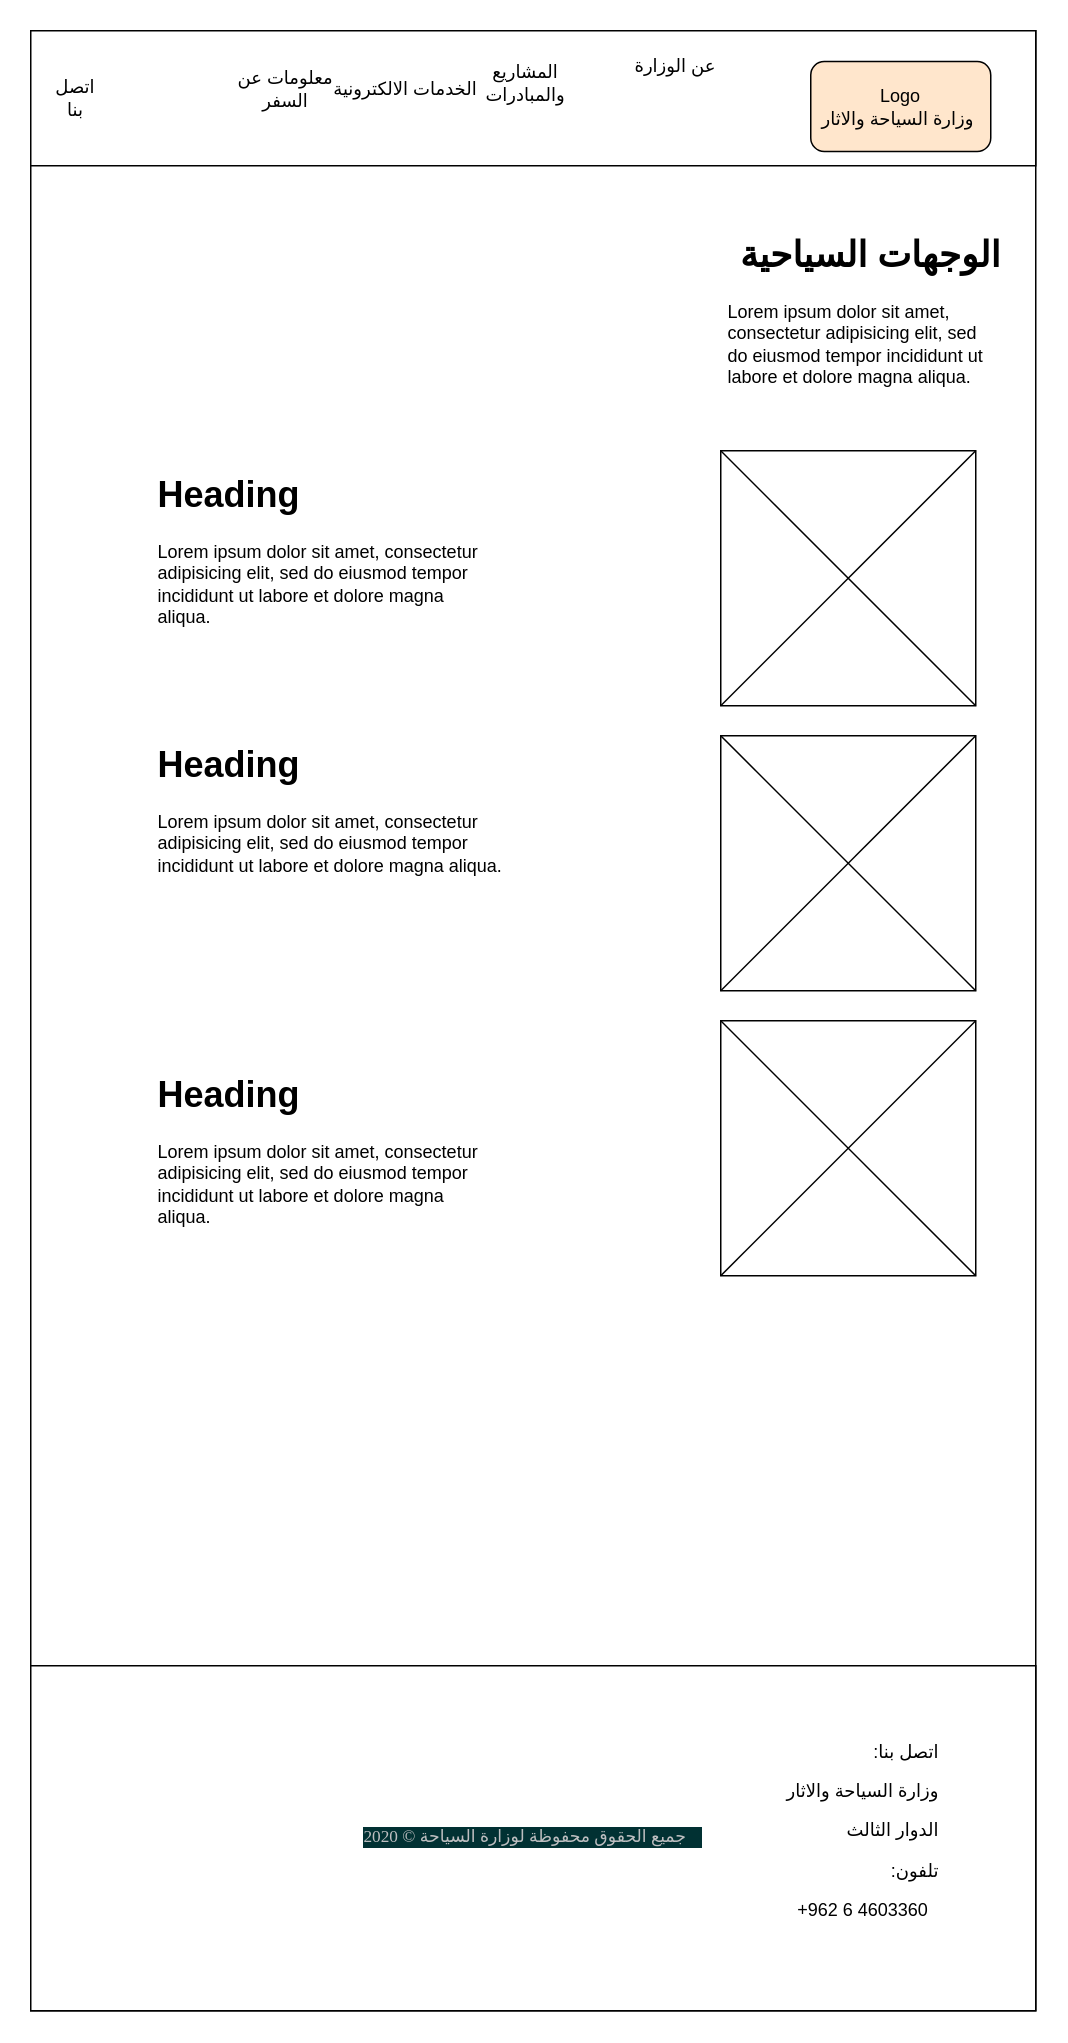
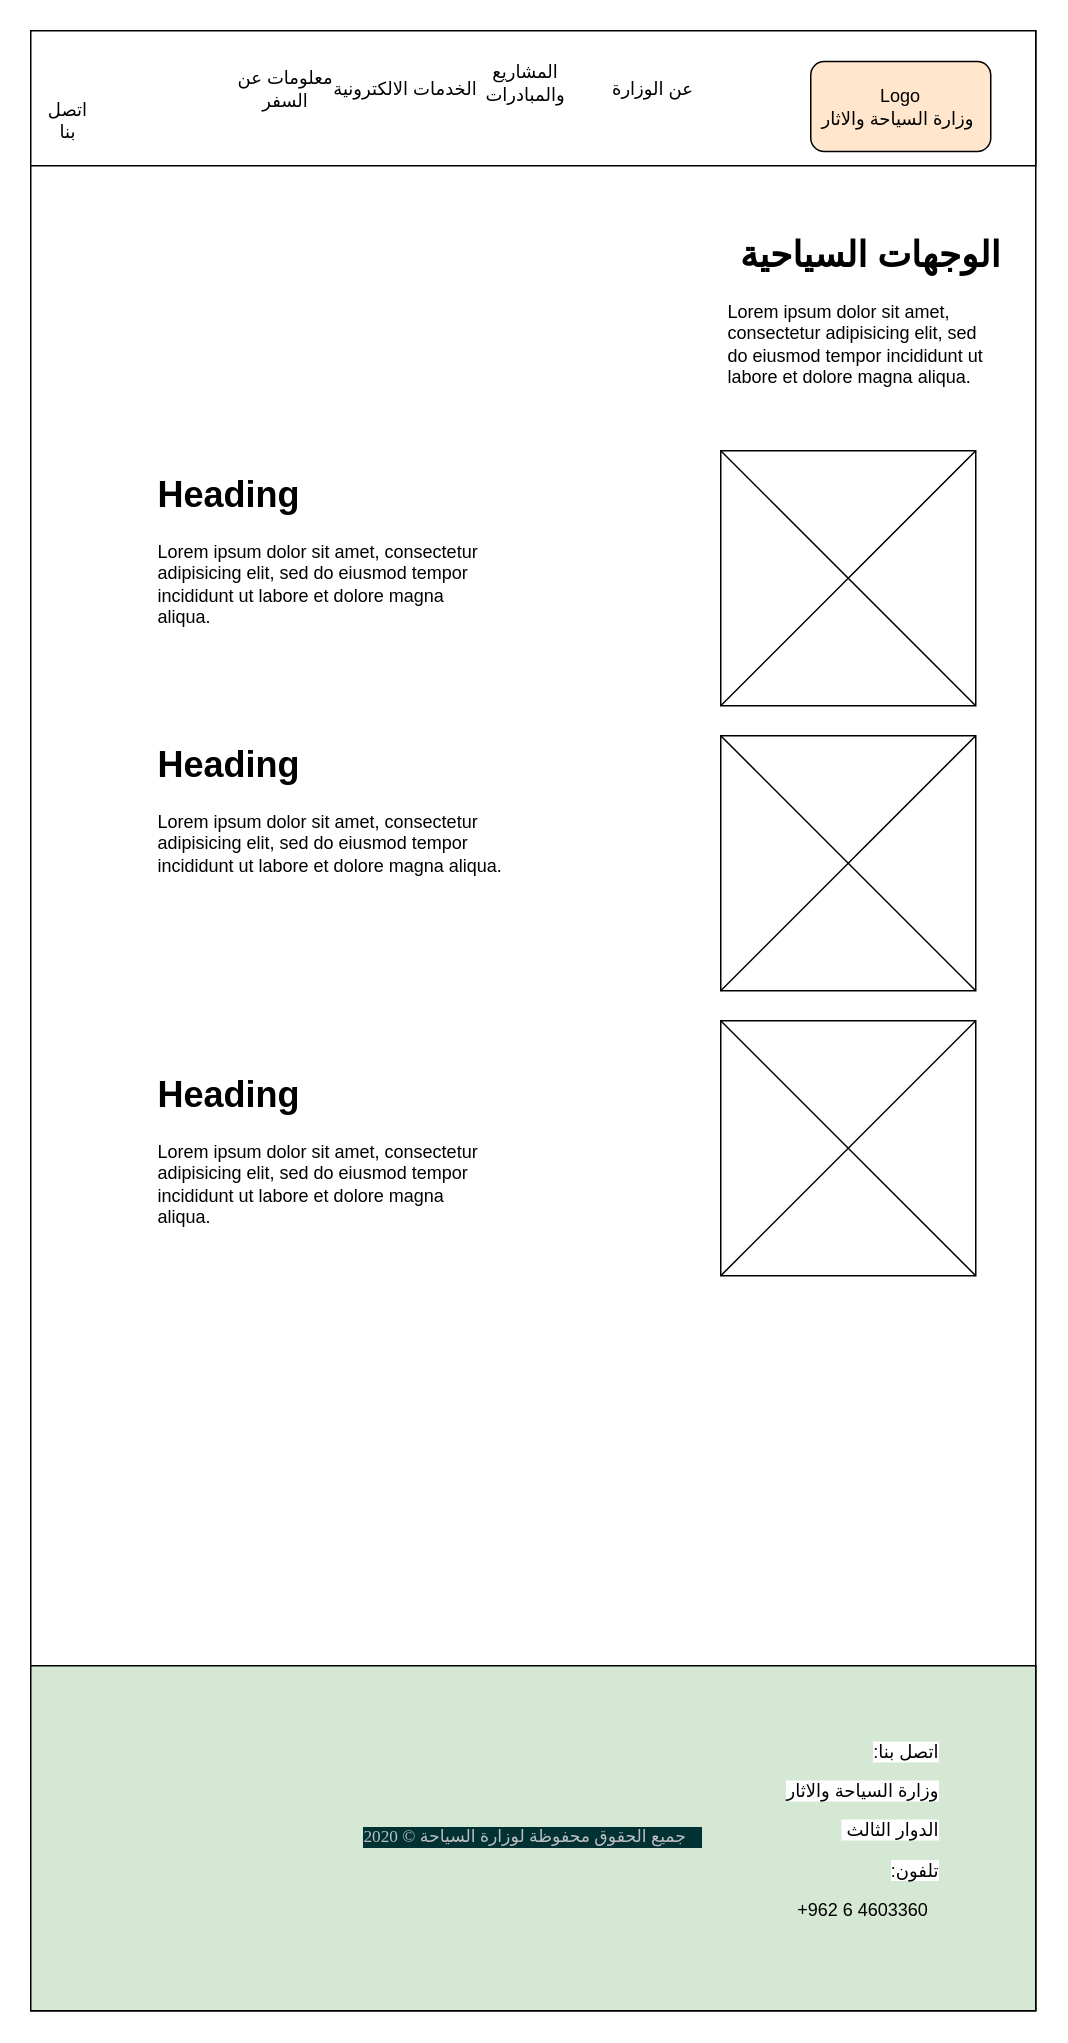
(676, 67) -> (653, 89)
(76, 98) -> (68, 121)
(533, 1838) -> (533, 1838)
